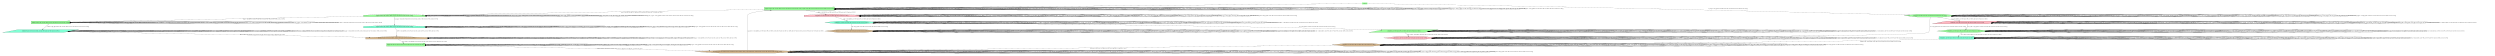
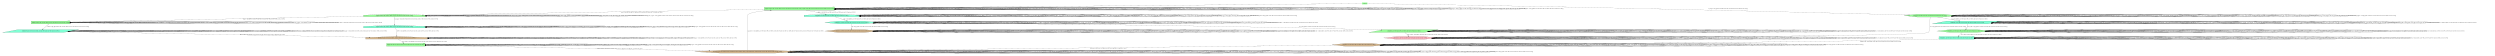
(832, 16) -> (832, 16)
(1967, 22) -> (1967, 22)
